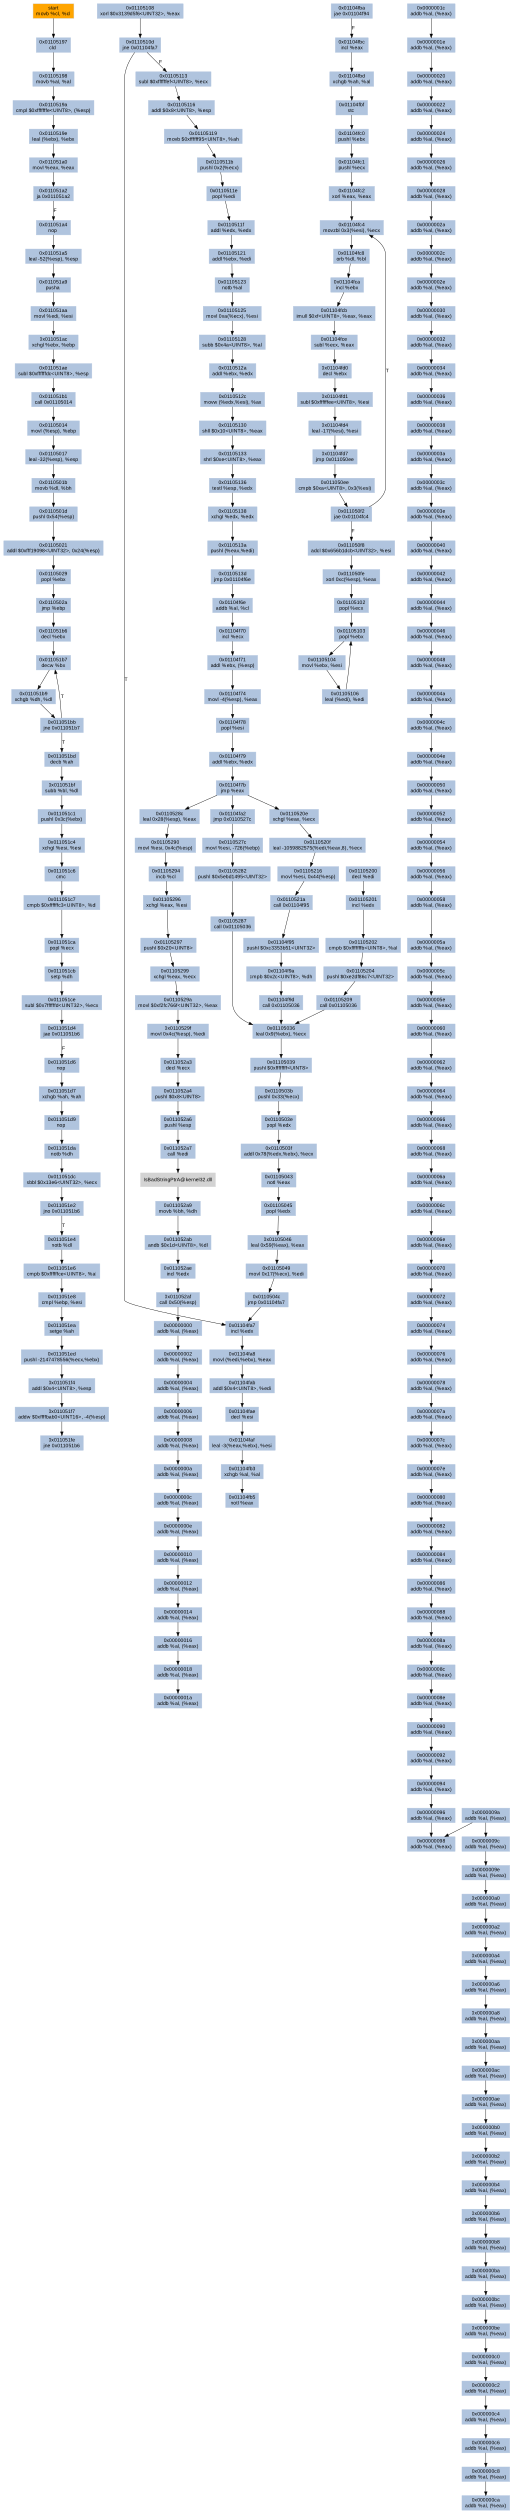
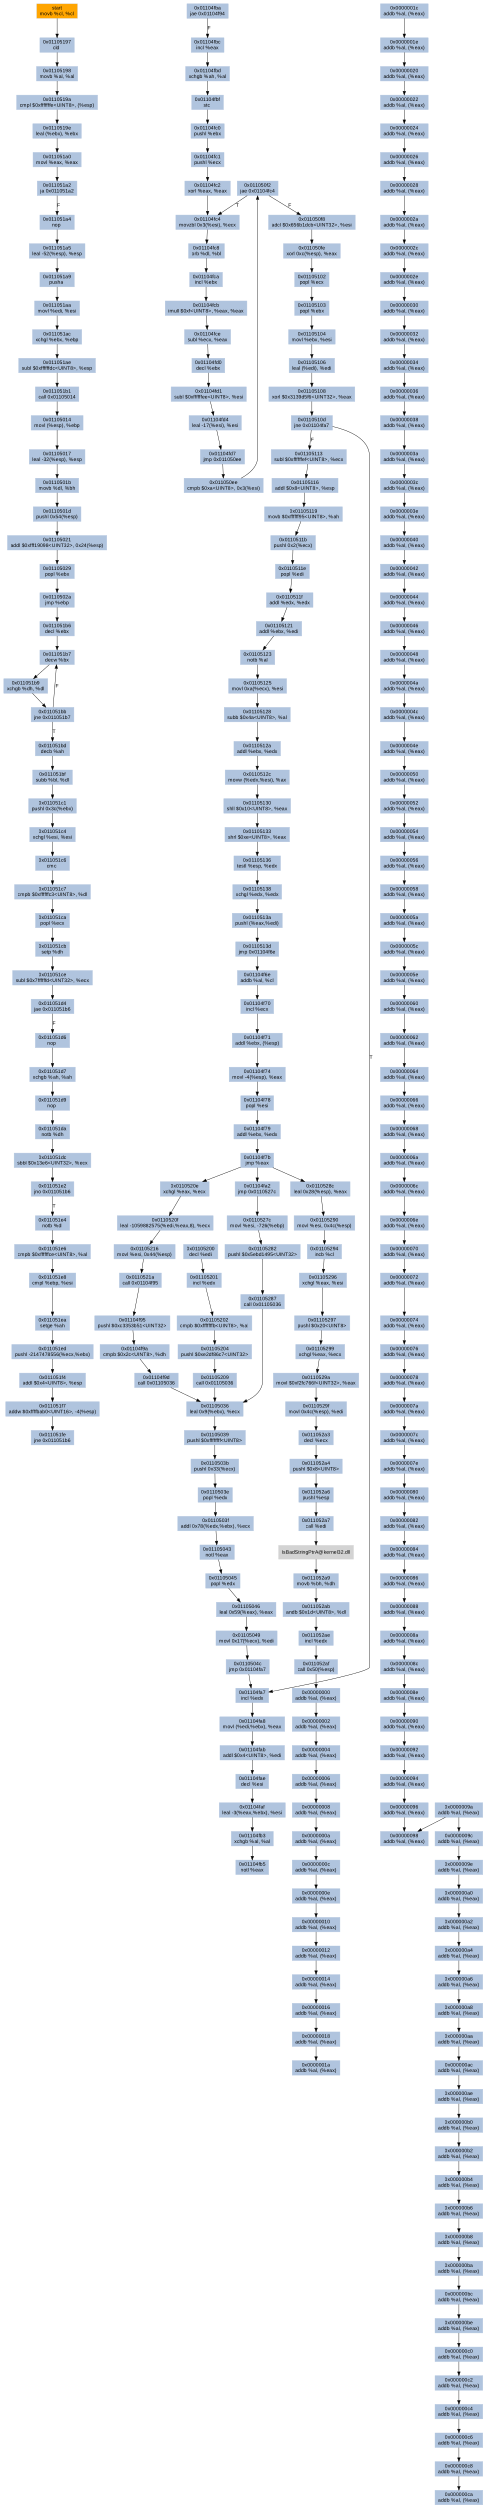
(349, 667) -> (312, 378)
(62, 697) -> (57, 686)
